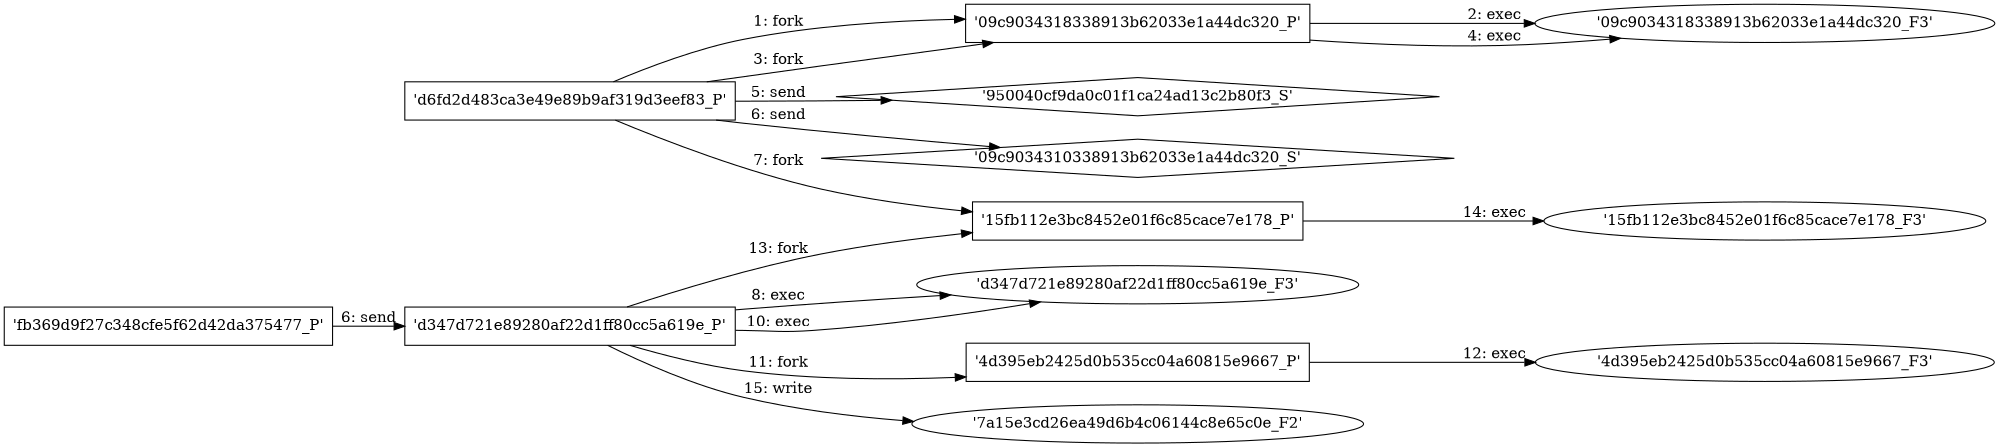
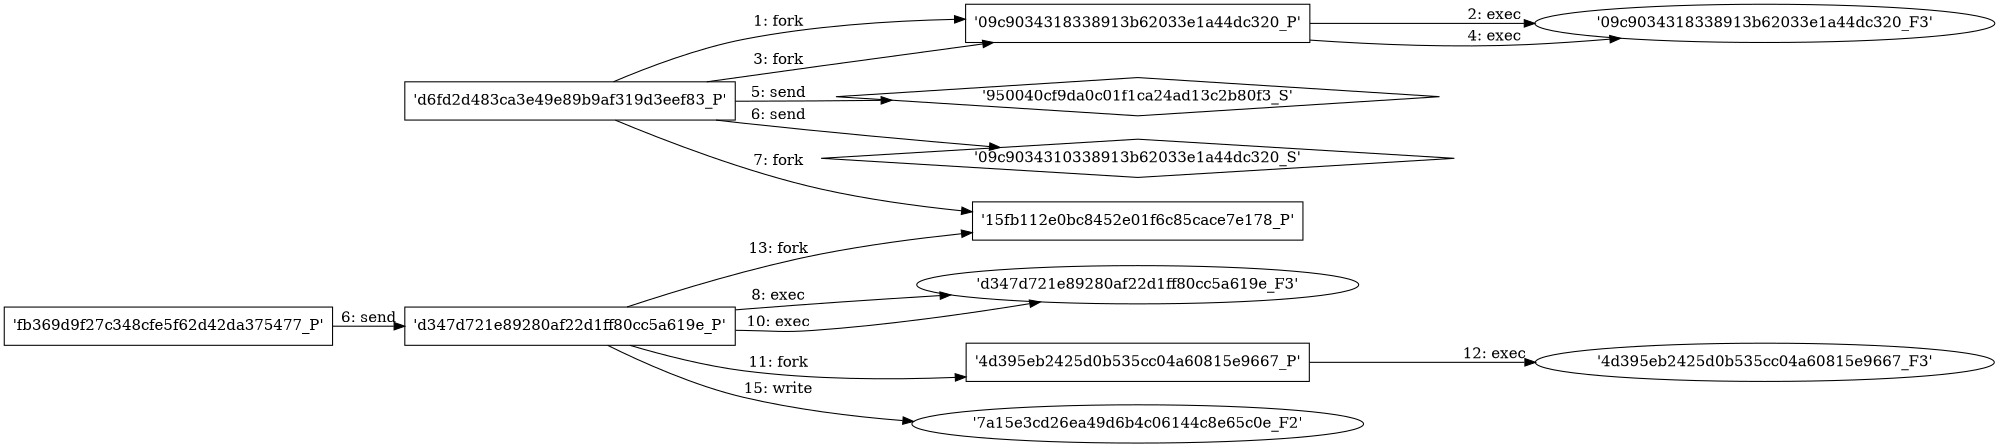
(1138, 221) -> (1138, 221)
(1765, 221) -> none
